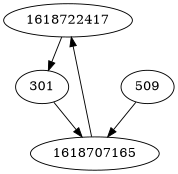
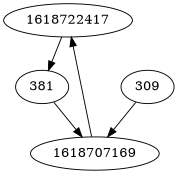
(42, 87) -> (42, 87)
(148, 87) -> (148, 87)
(95, 154) -> (95, 154)
